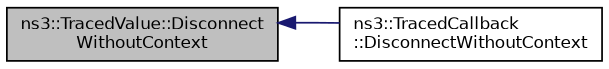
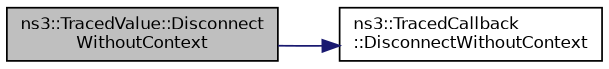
(317, 23) -> (300, 46)
